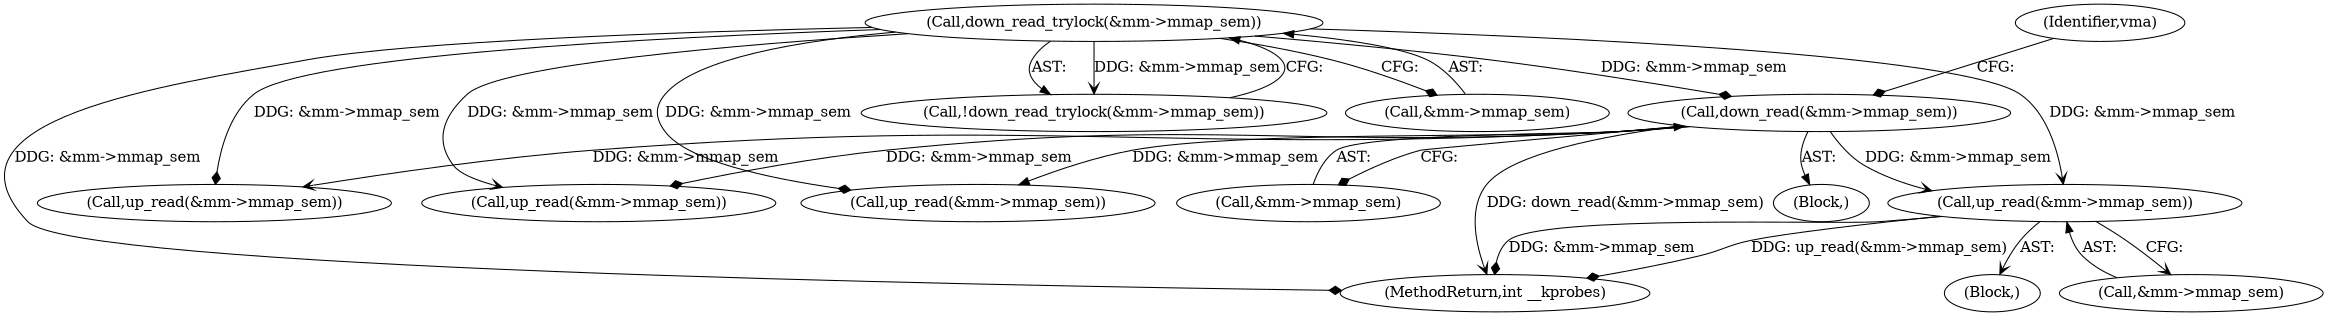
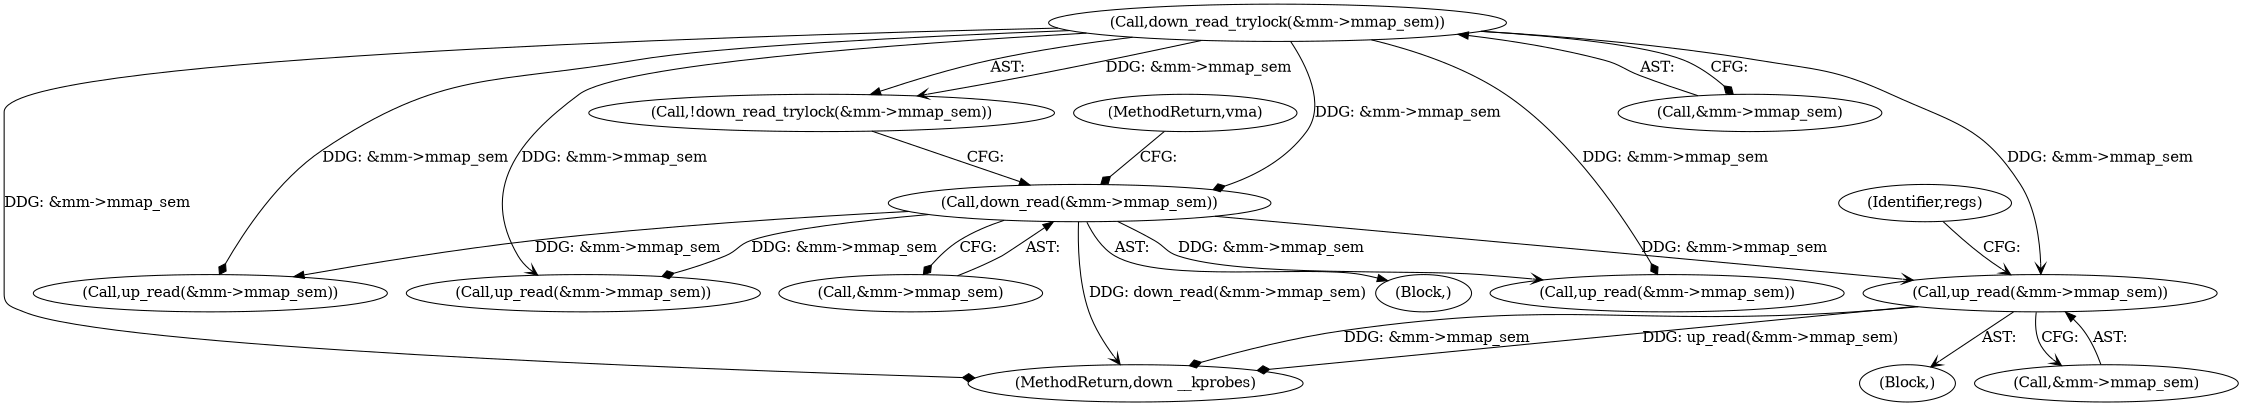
(2100, 23) -> (1185, 113)
(1284, 73) -> (946, 156)
none -> (1925, 203)
(1495, 293) -> (1136, 383)
